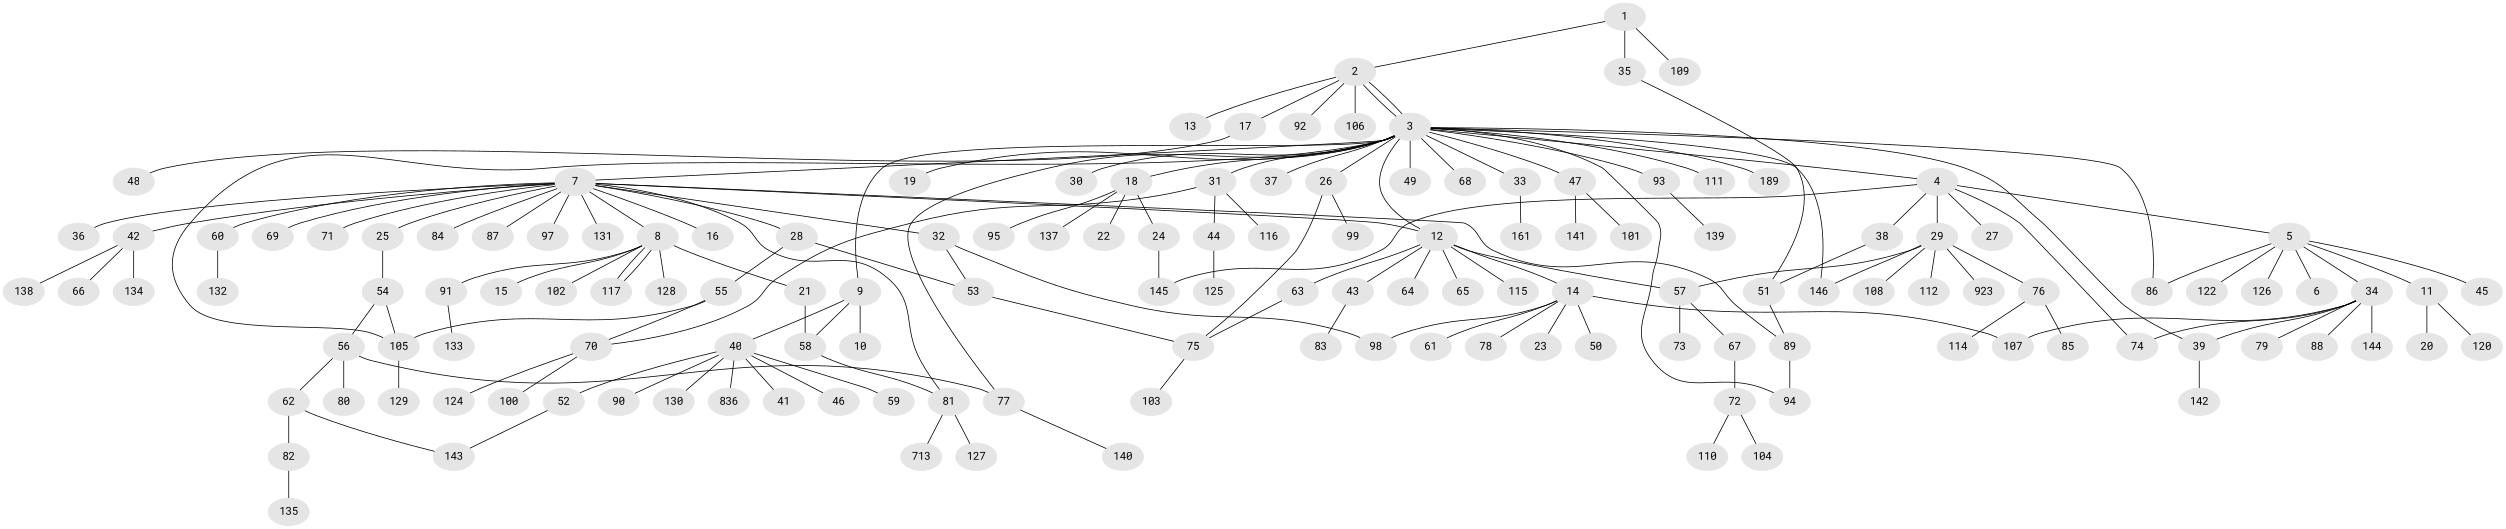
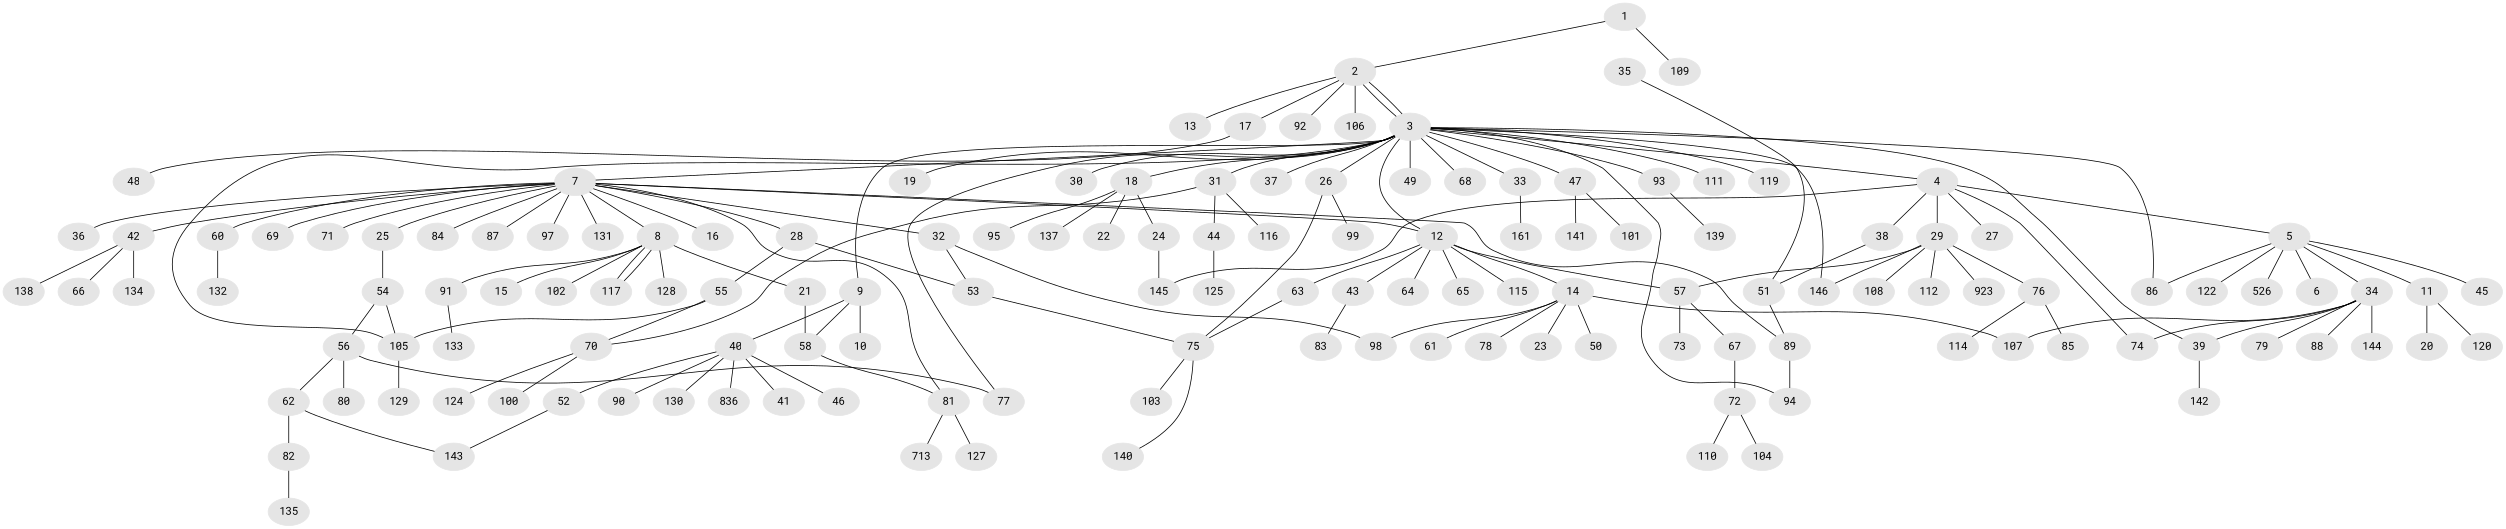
(1625, 44) -> none
(1769, 182) -> (1769, 182)
(2262, 292) -> (2262, 292)
(894, 402) -> none
(1063, 429) -> (1180, 413)
